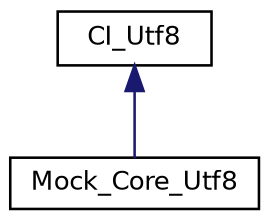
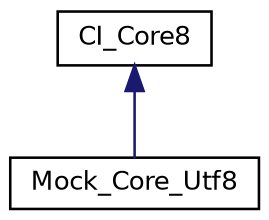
(135, 38) -> (135, 38)
